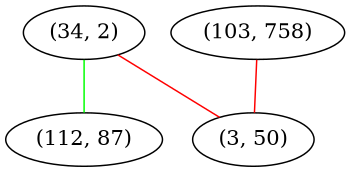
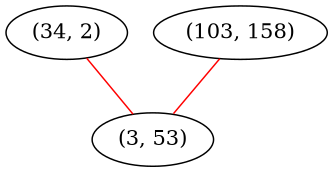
(258, 33) -> (240, 33)
(84, 140) -> none
(253, 140) -> (153, 140)
